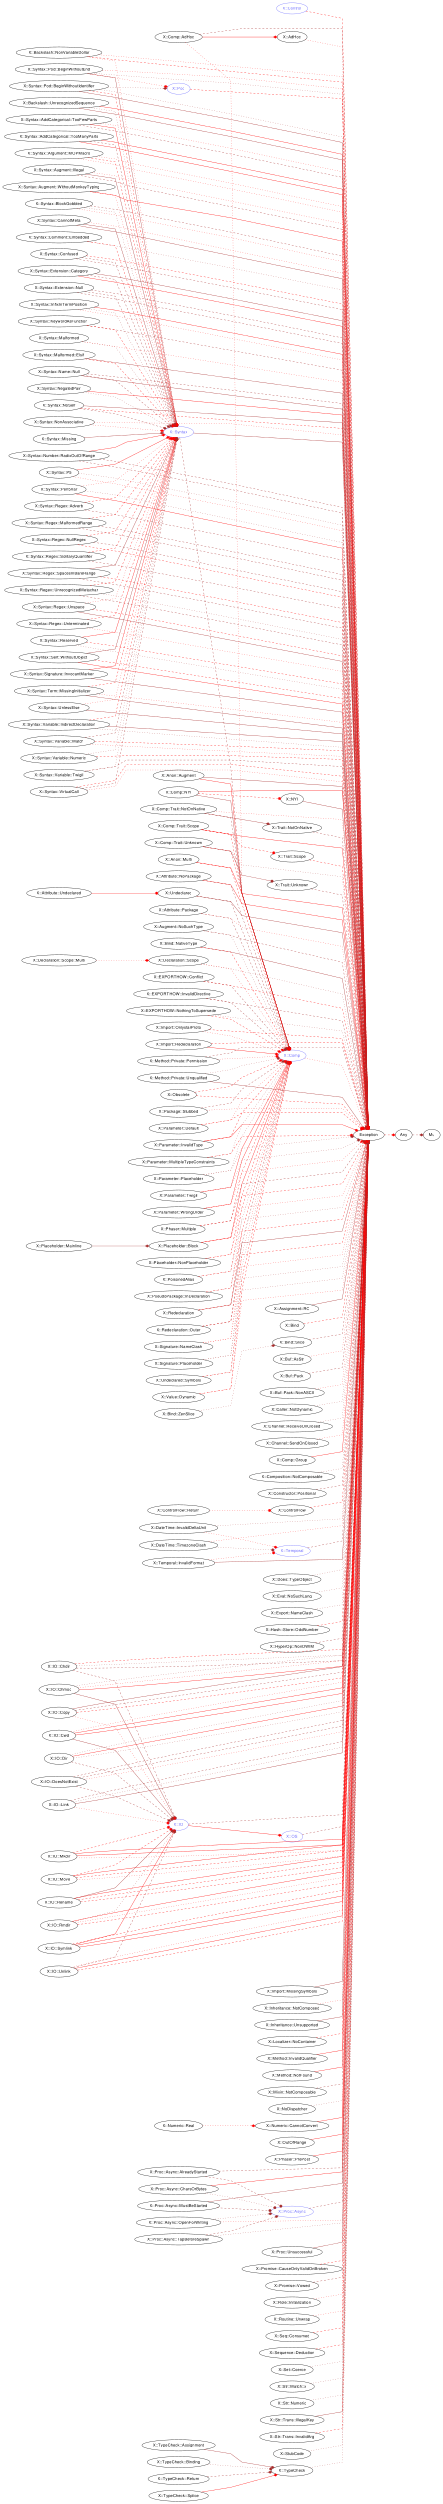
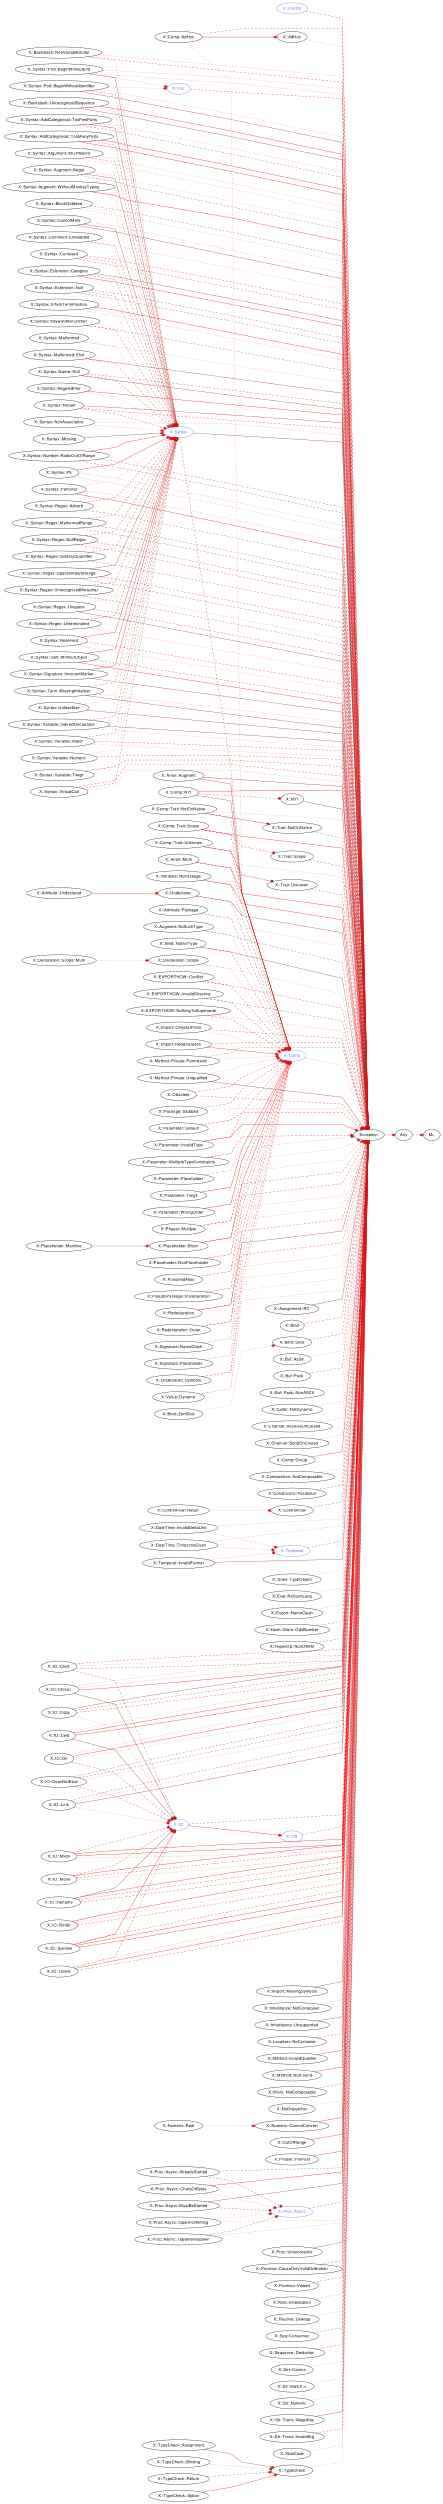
(250, 1250) -> (250, 1250)
